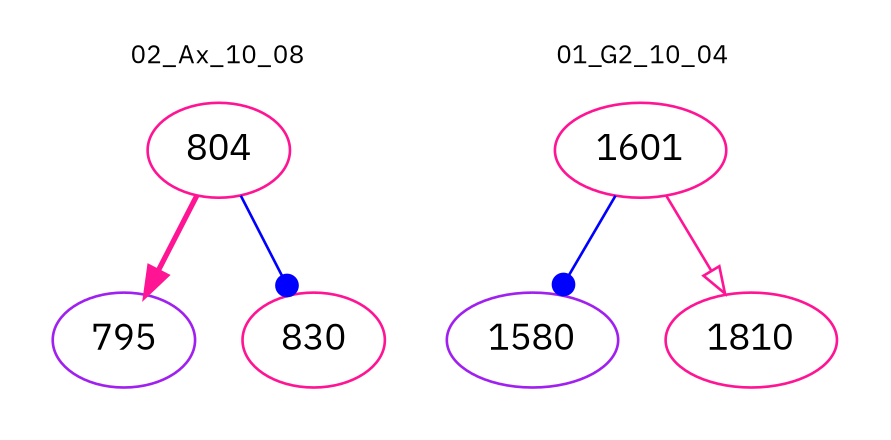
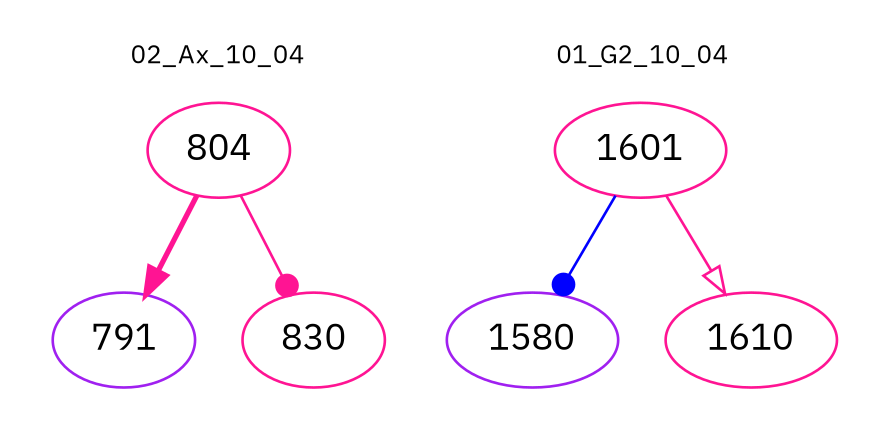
(219, 57) -> (219, 57)
(261, 236) -> (261, 236)
(124, 340) -> (124, 340)
(751, 340) -> (751, 340)
